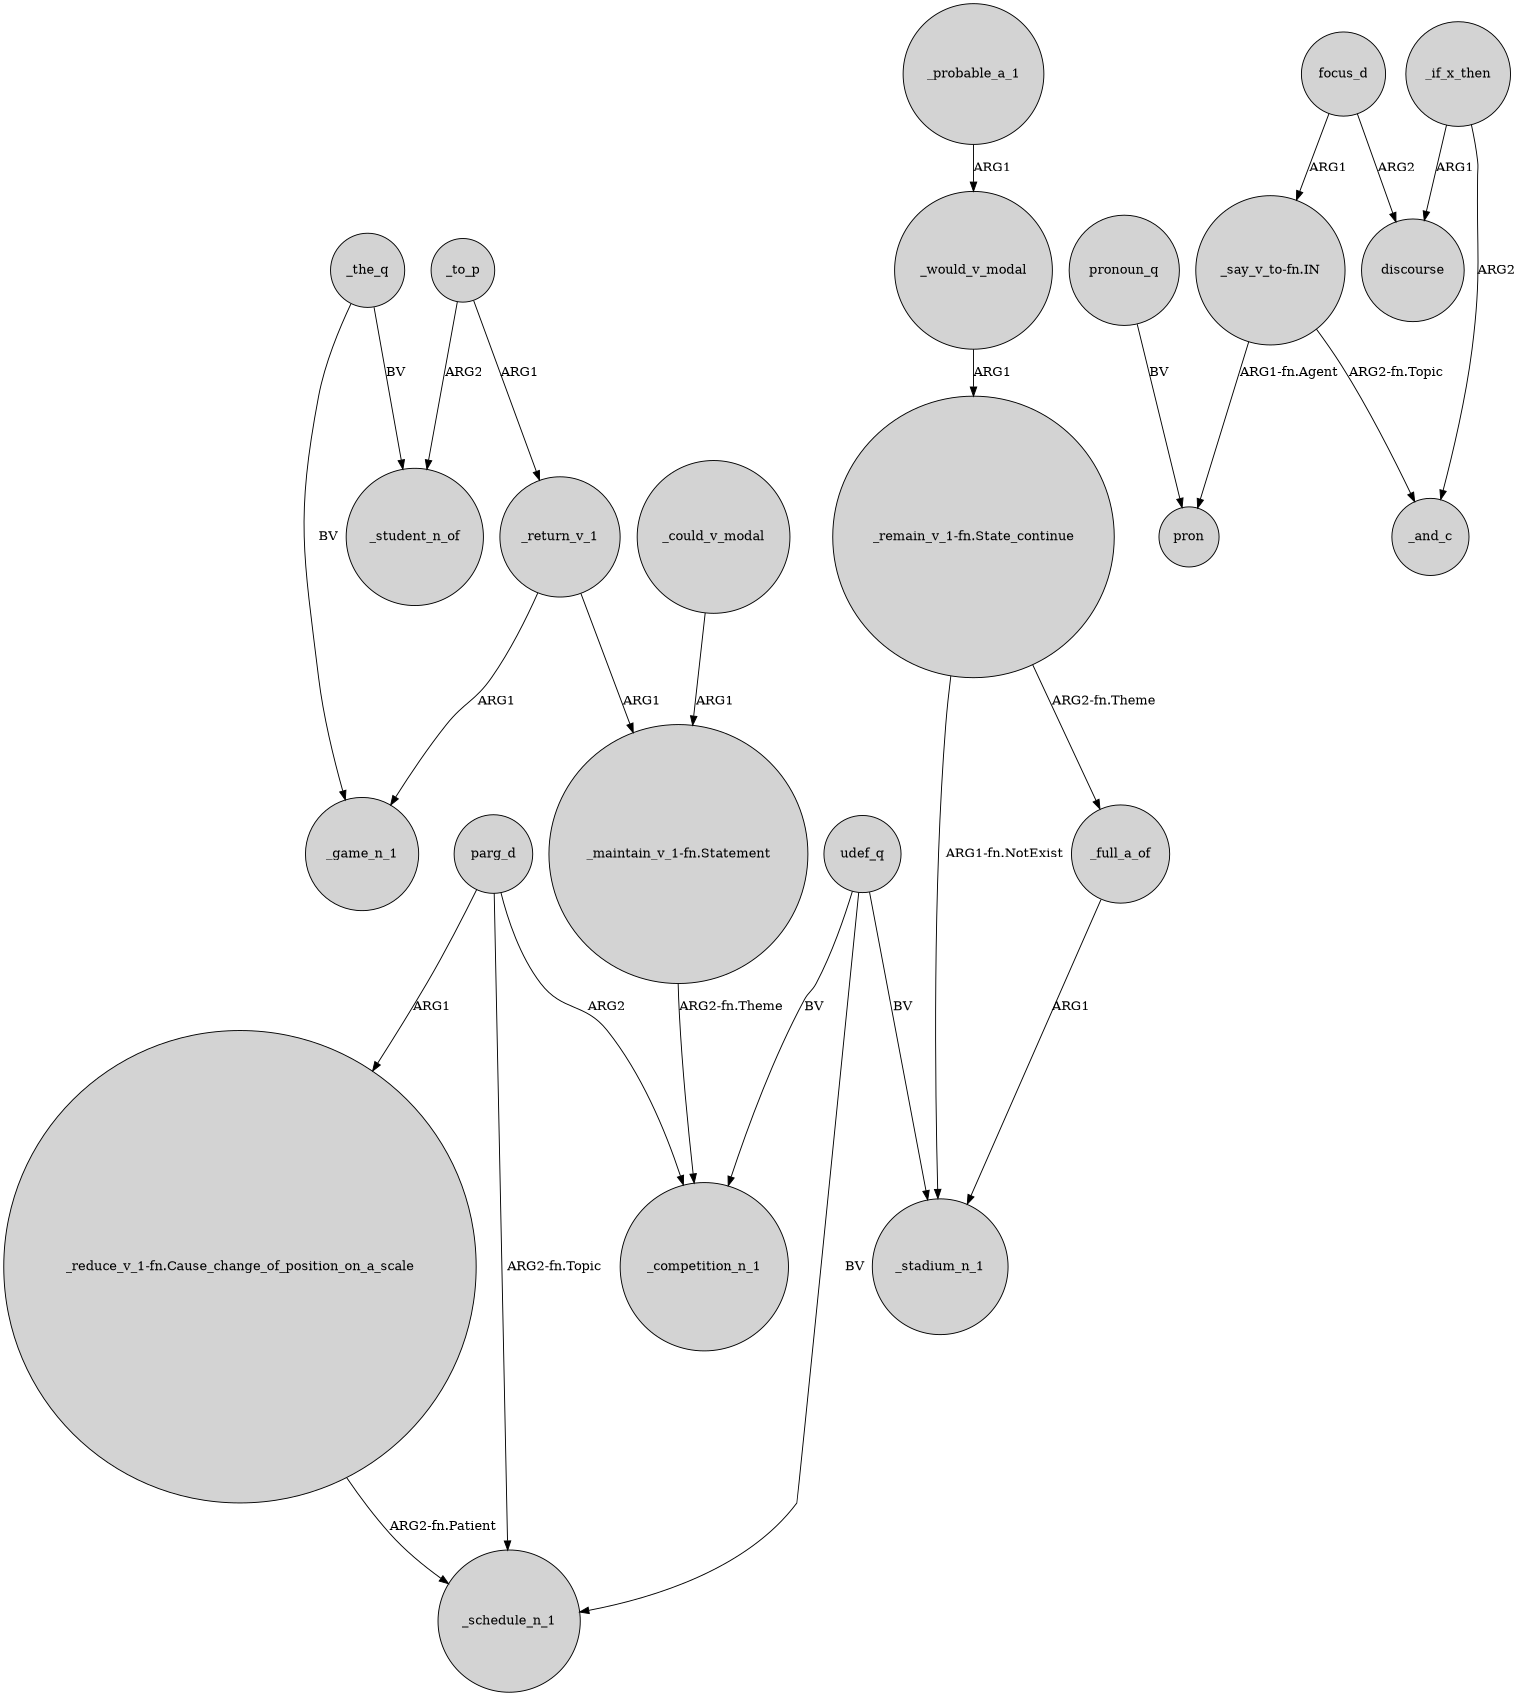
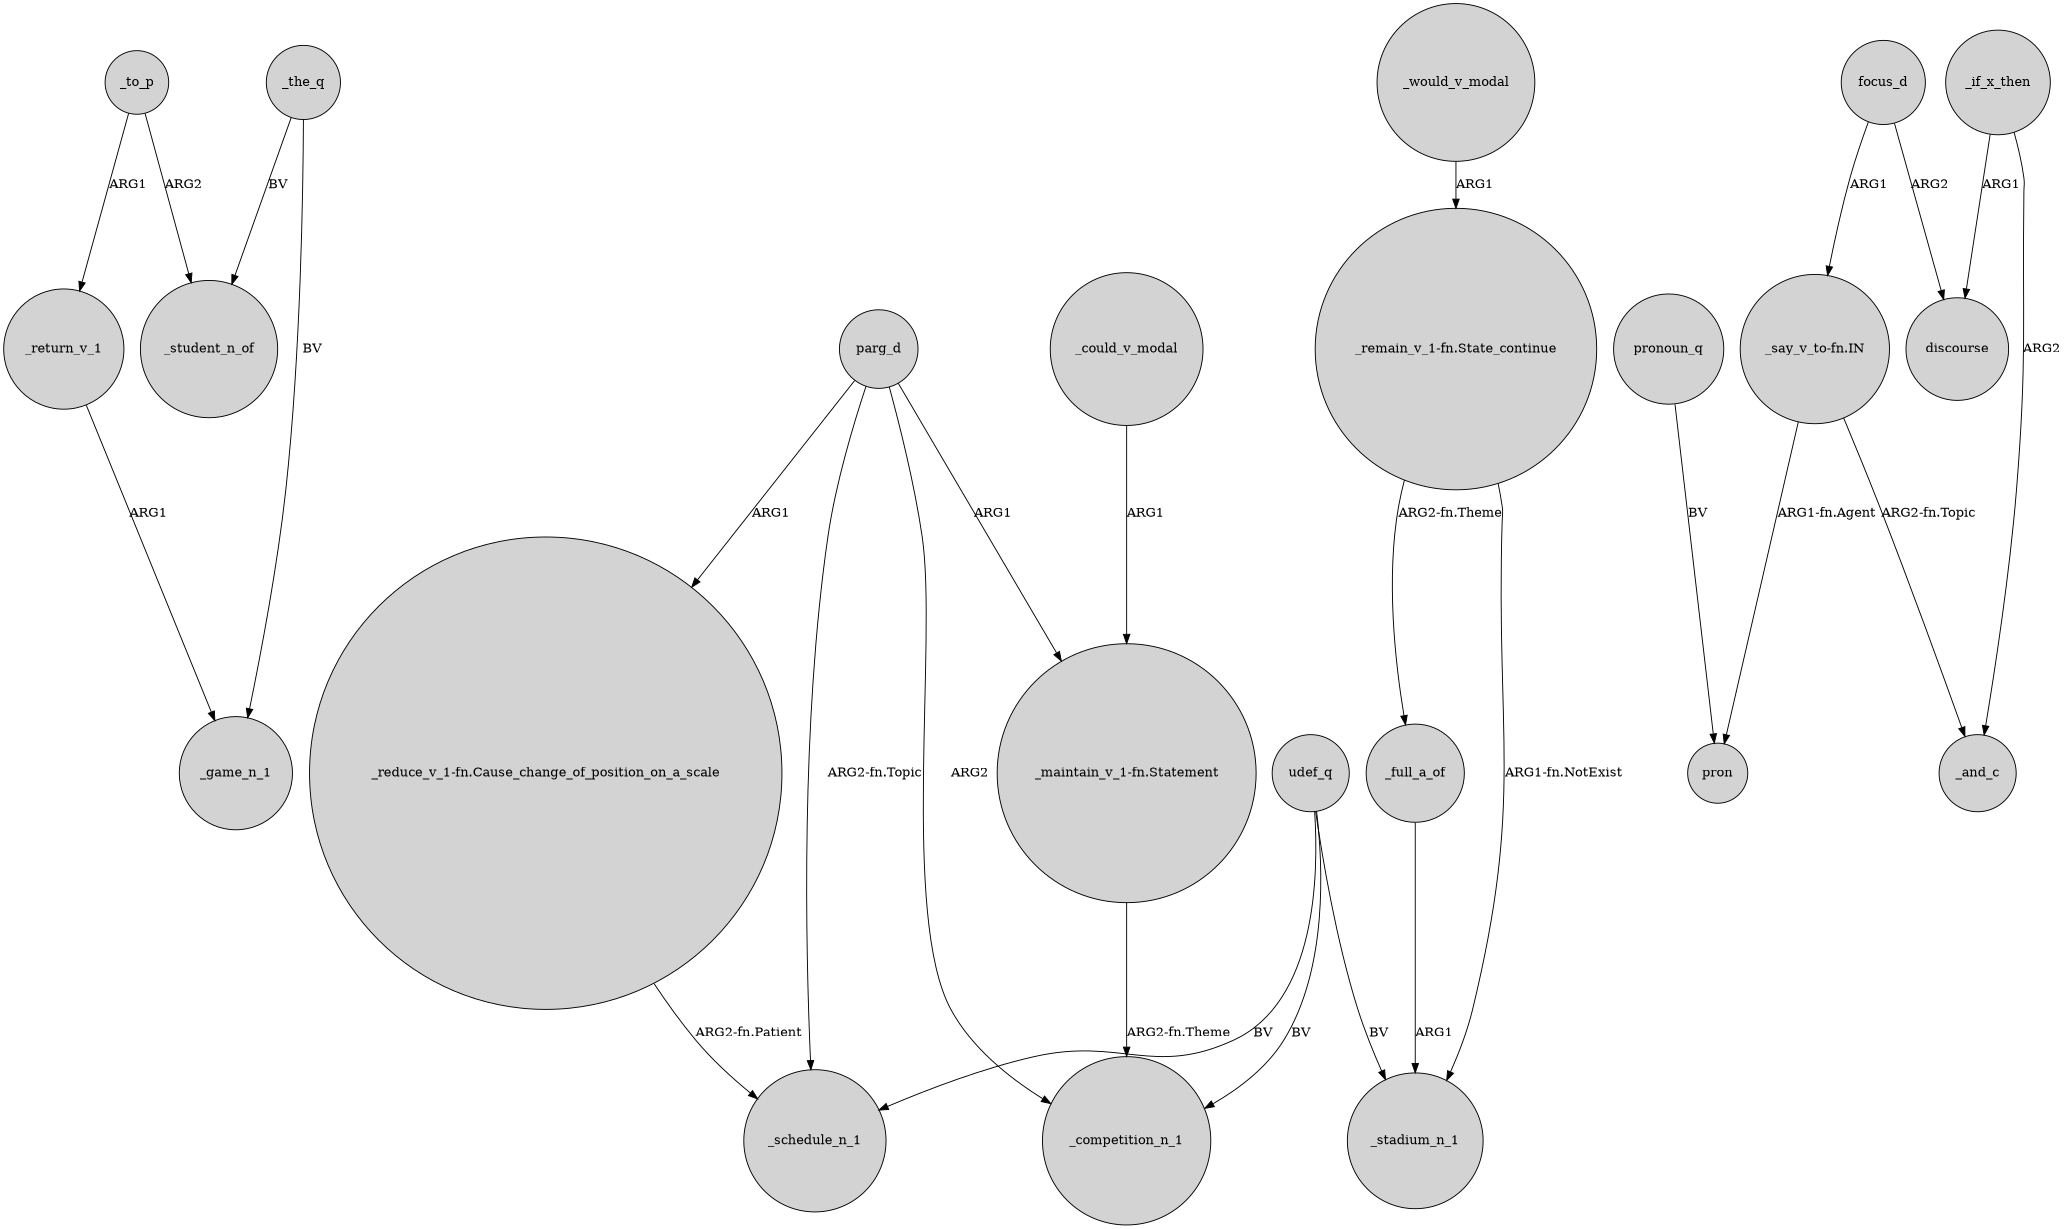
(973, 74) -> none
(605, 659) -> (977, 518)
